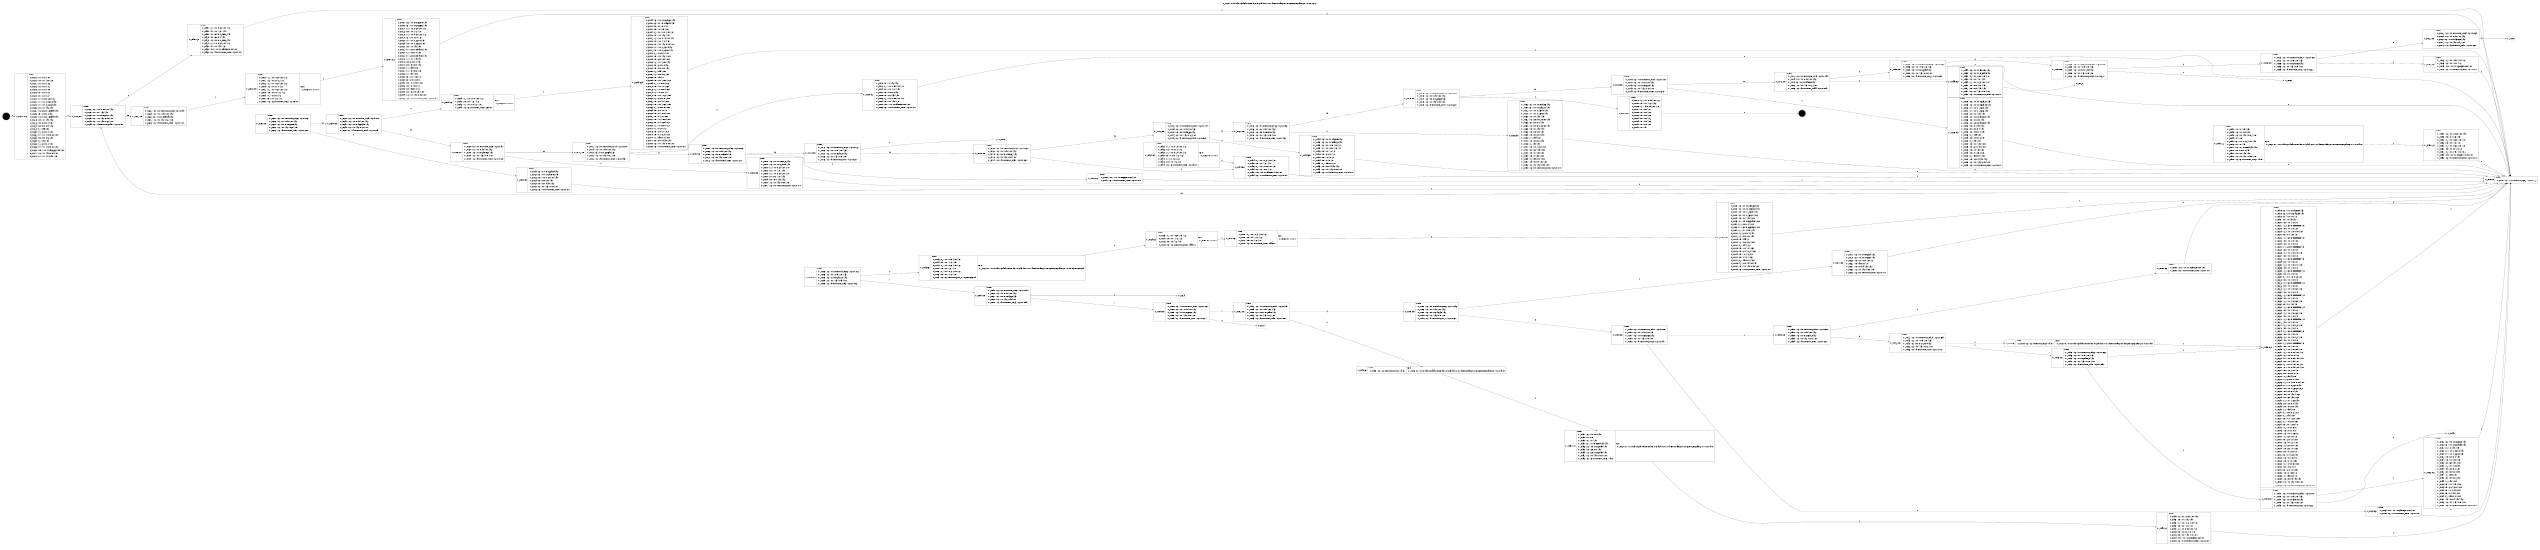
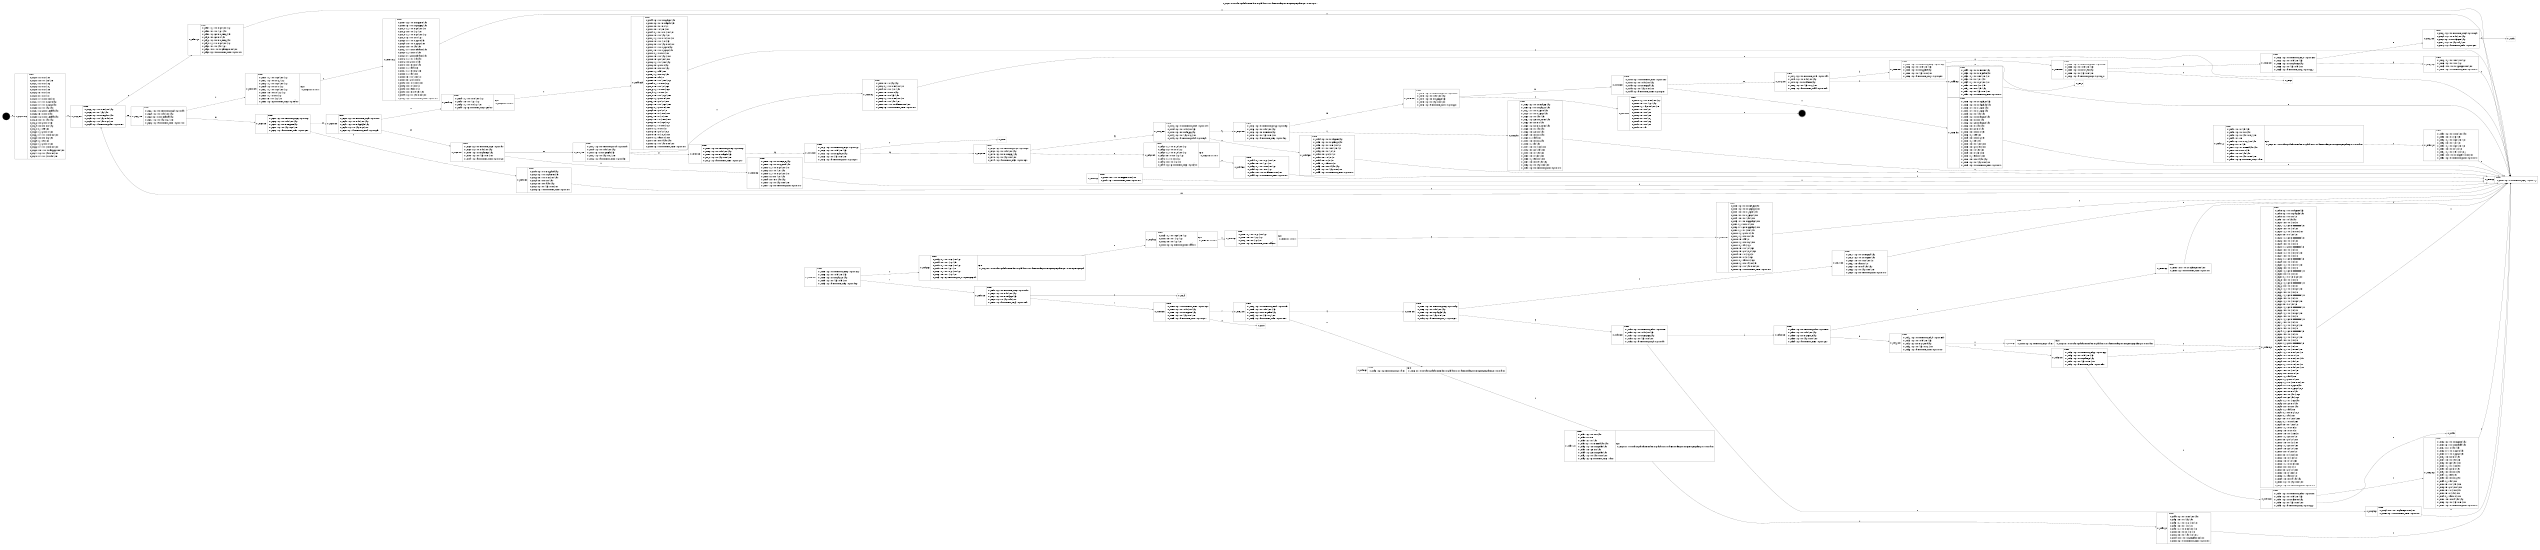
none -> (220, 120)
(1131, 169) -> (1087, 154)
(912, 179) -> none
